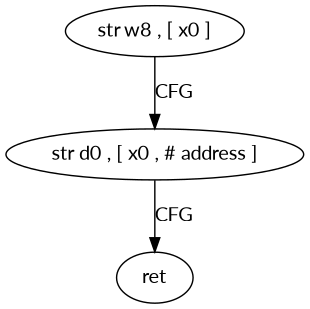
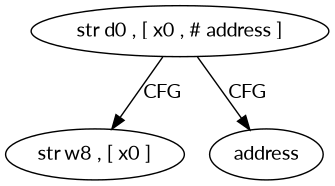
(155, 86) -> (142, 87)
(155, 278) -> (266, 154)
